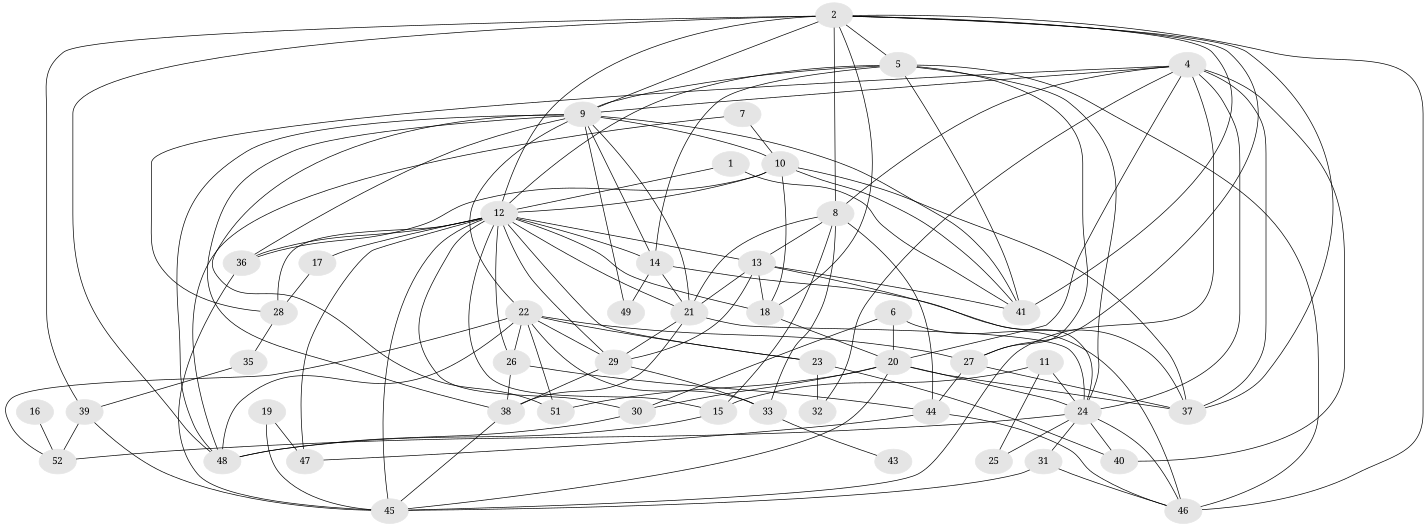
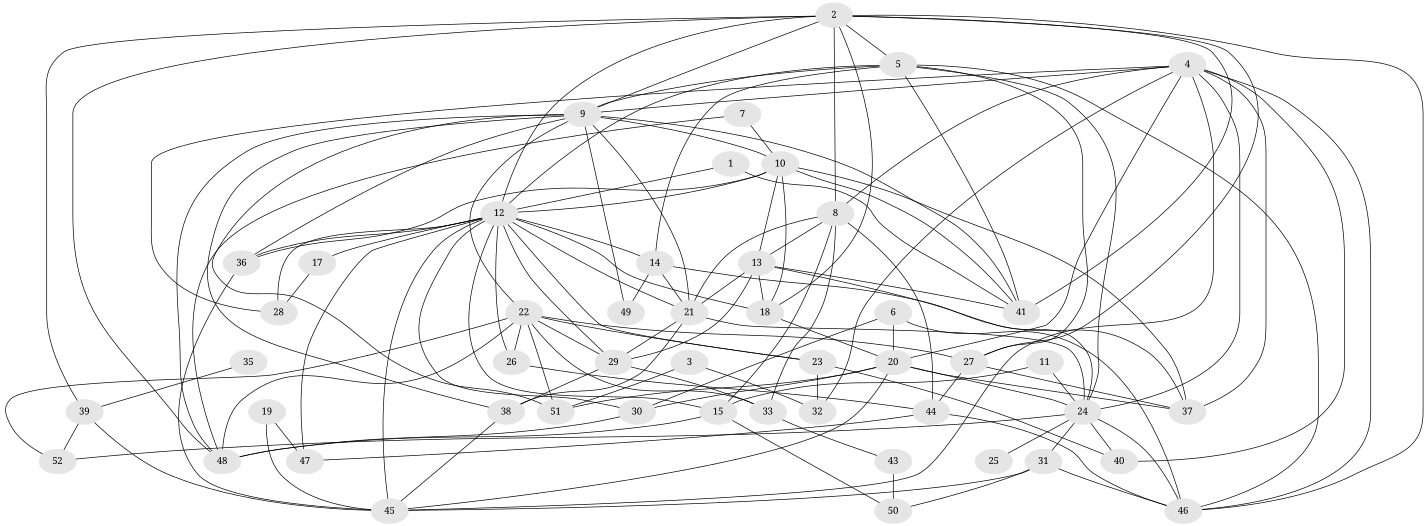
(1262, 66) -> none
(616, 183) -> none
(628, 238) -> (769, 214)
none -> (1371, 303)
(265, 336) -> none
none -> (689, 362)
(509, 382) -> none
(35, 412) -> none
(1019, 412) -> none
none -> (893, 511)
